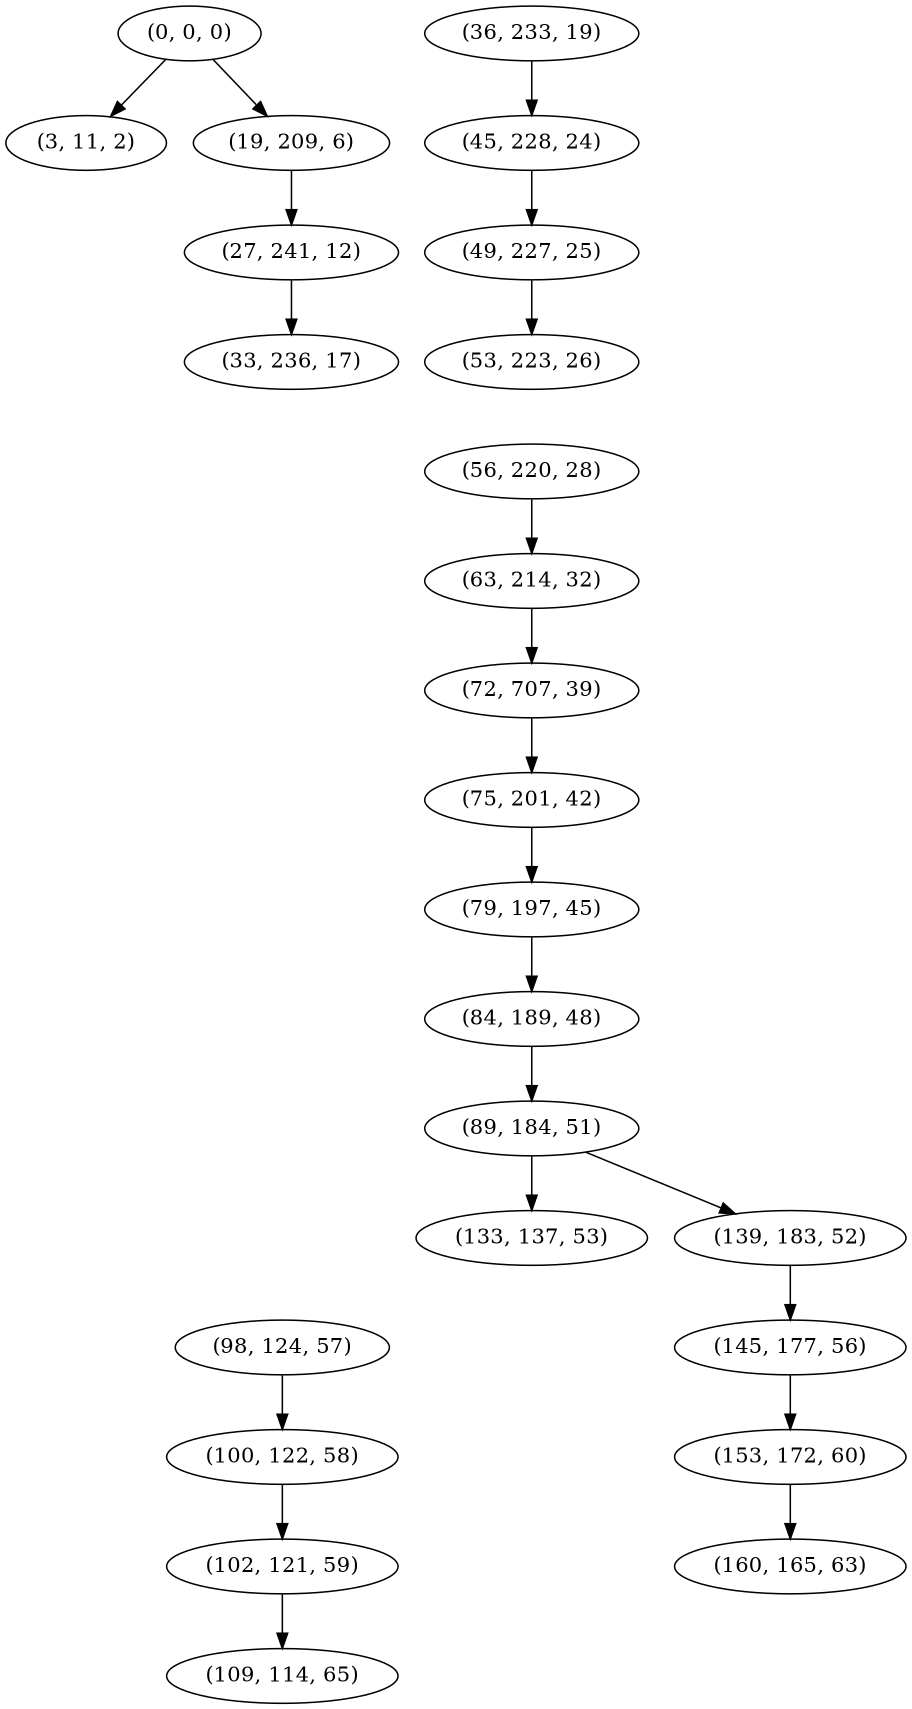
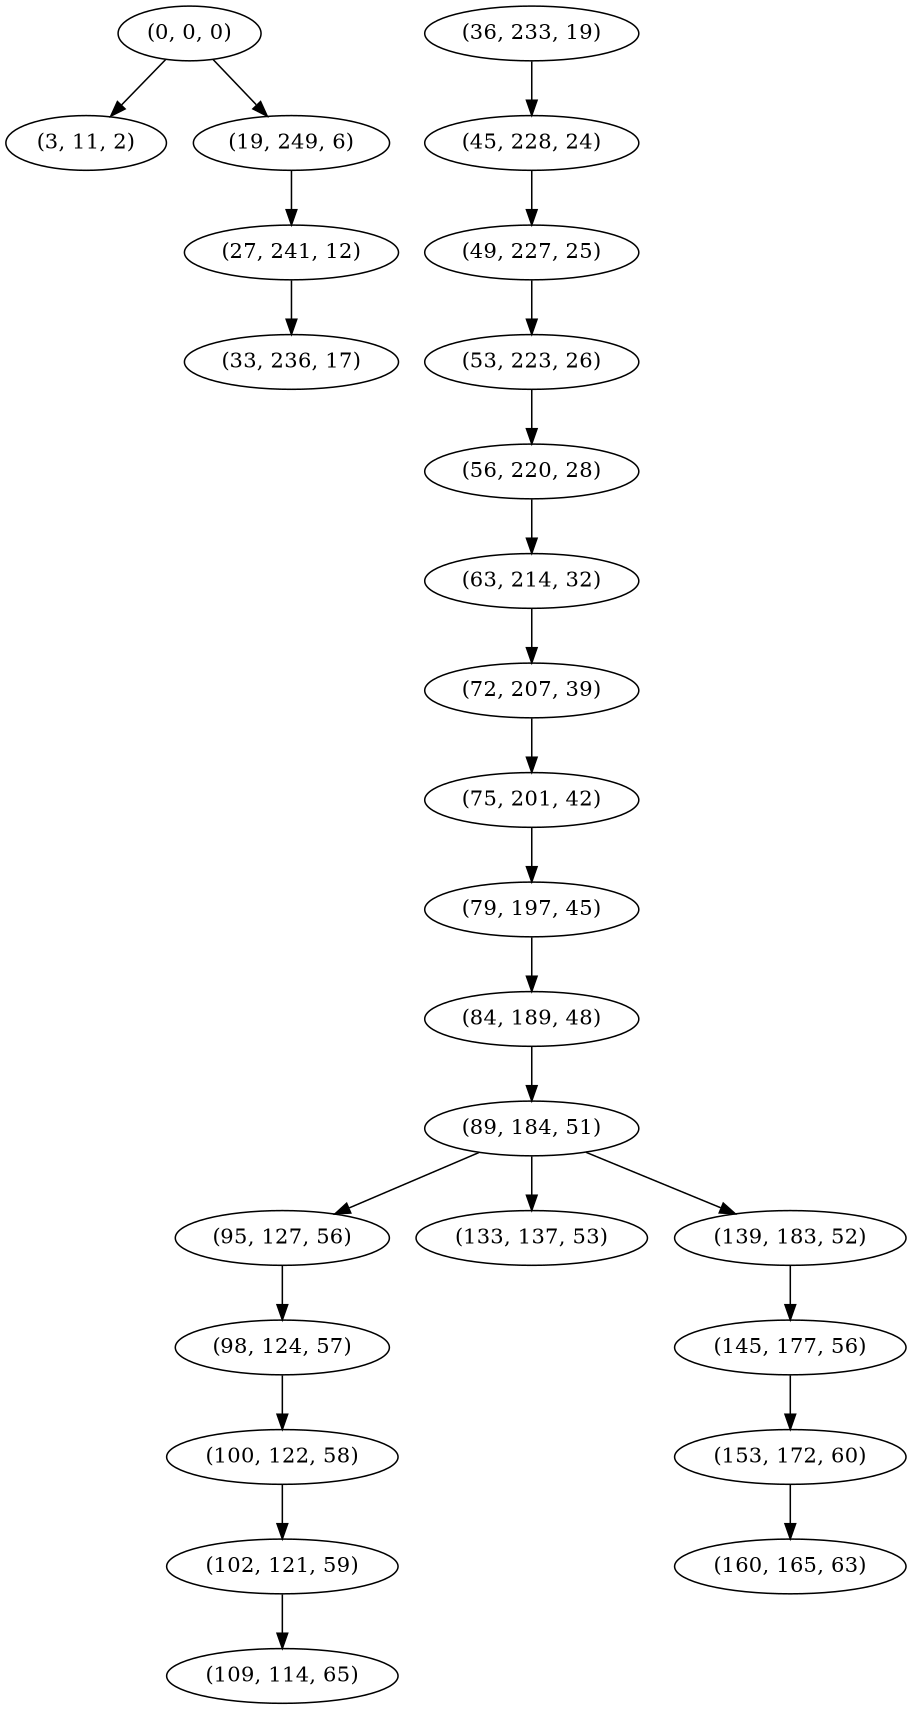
(291, 143) -> (291, 143)
none -> (532, 409)
(532, 690) -> (532, 690)
none -> (282, 1238)
